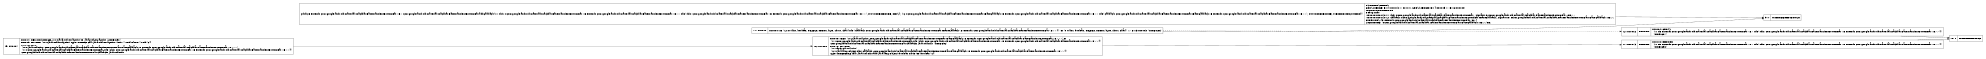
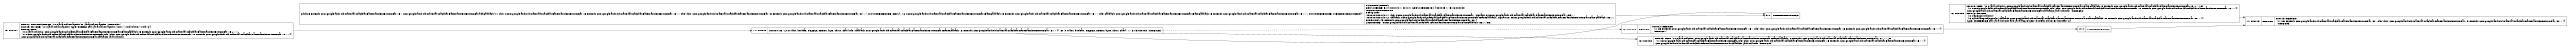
(1786, 18) -> (1786, 15)
(1662, 29) -> (1664, 26)
(1933, 40) -> (2177, 27)
none -> (1782, 41)
(552, 46) -> (522, 31)
